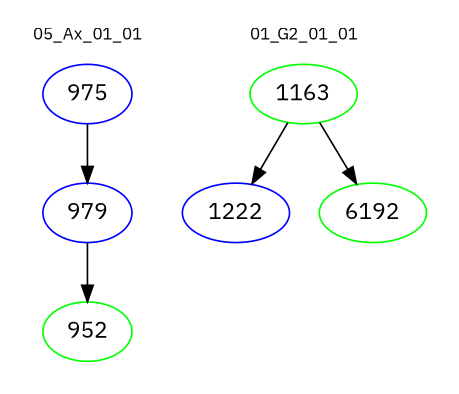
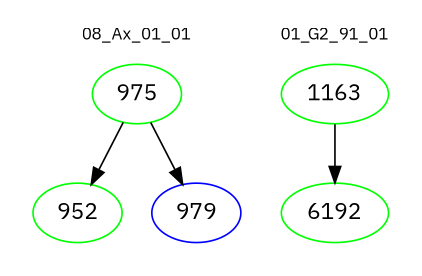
(88, 35) -> (137, 35)
(304, 35) -> (335, 35)
(87, 94) -> (137, 94)
(236, 213) -> none
(87, 264) -> (111, 146)
